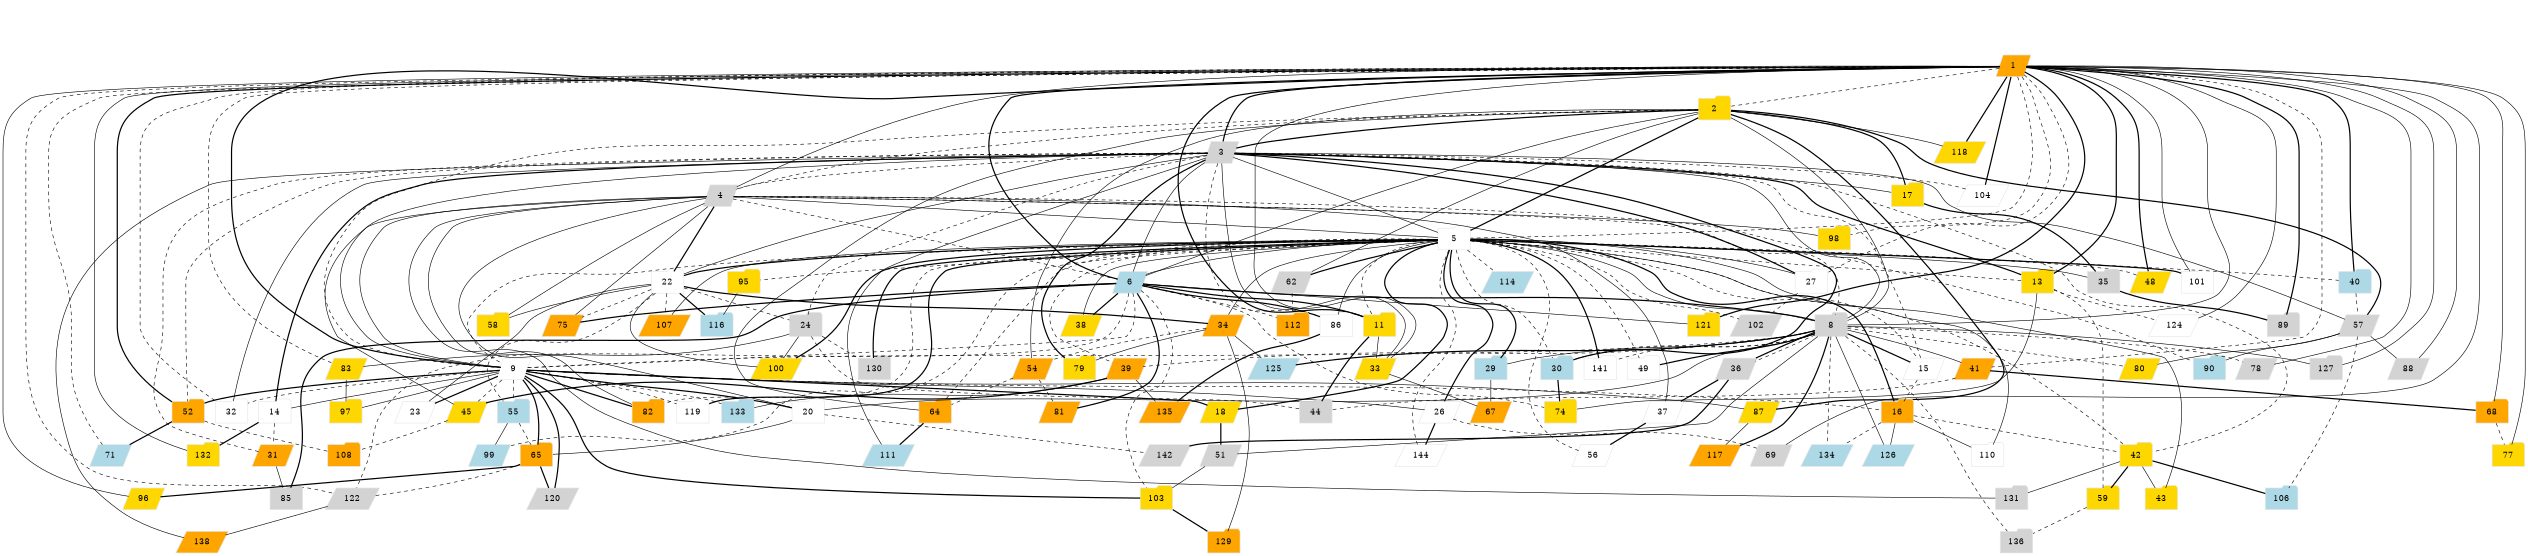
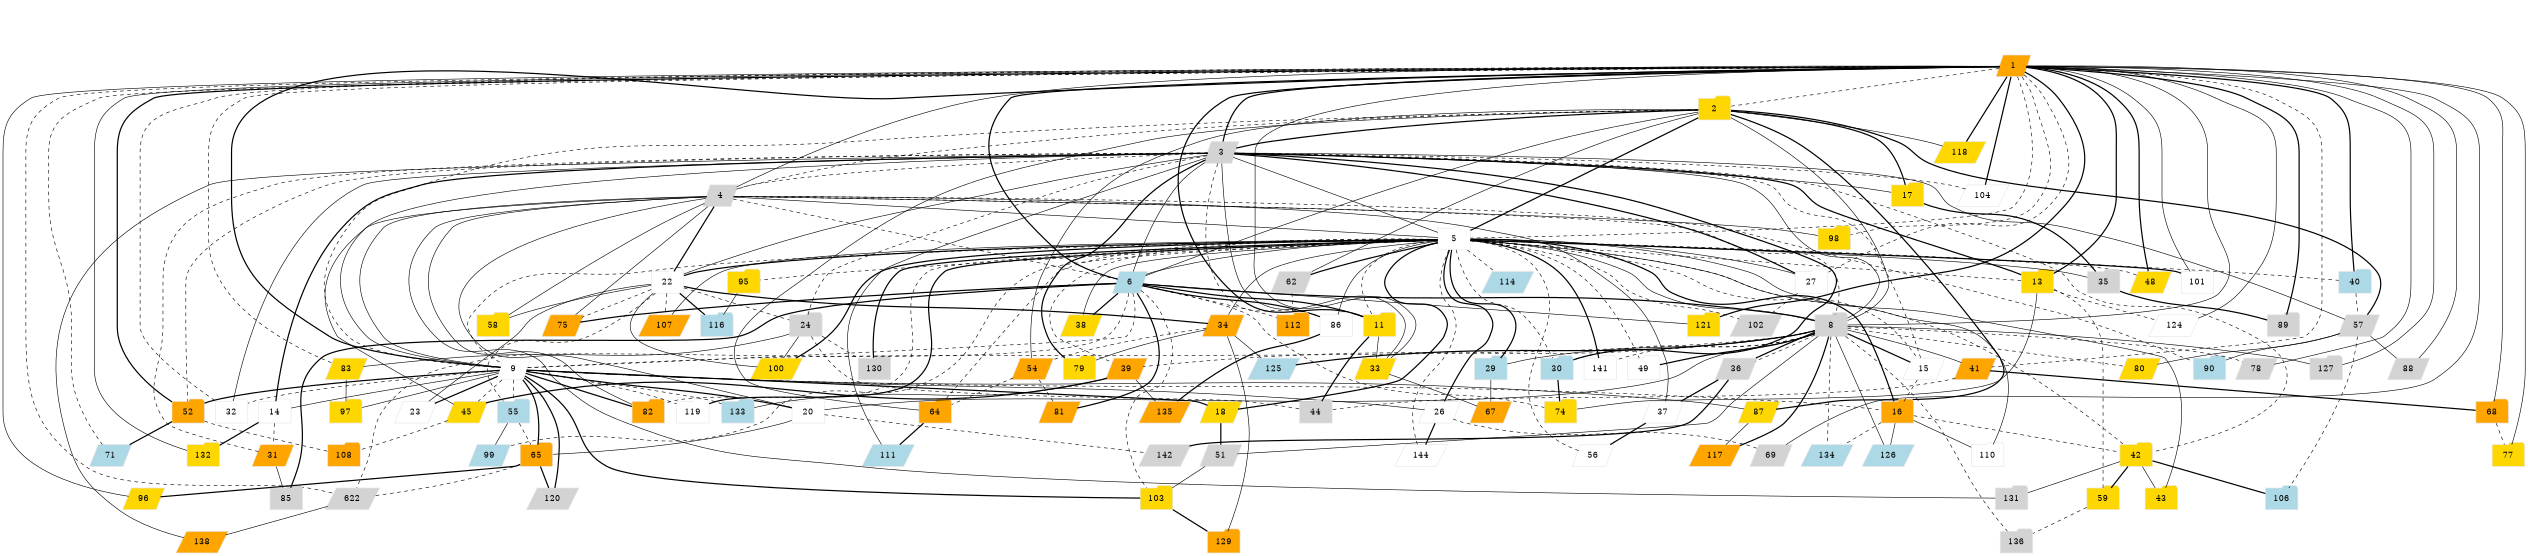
(352, 499) -> (352, 499)
